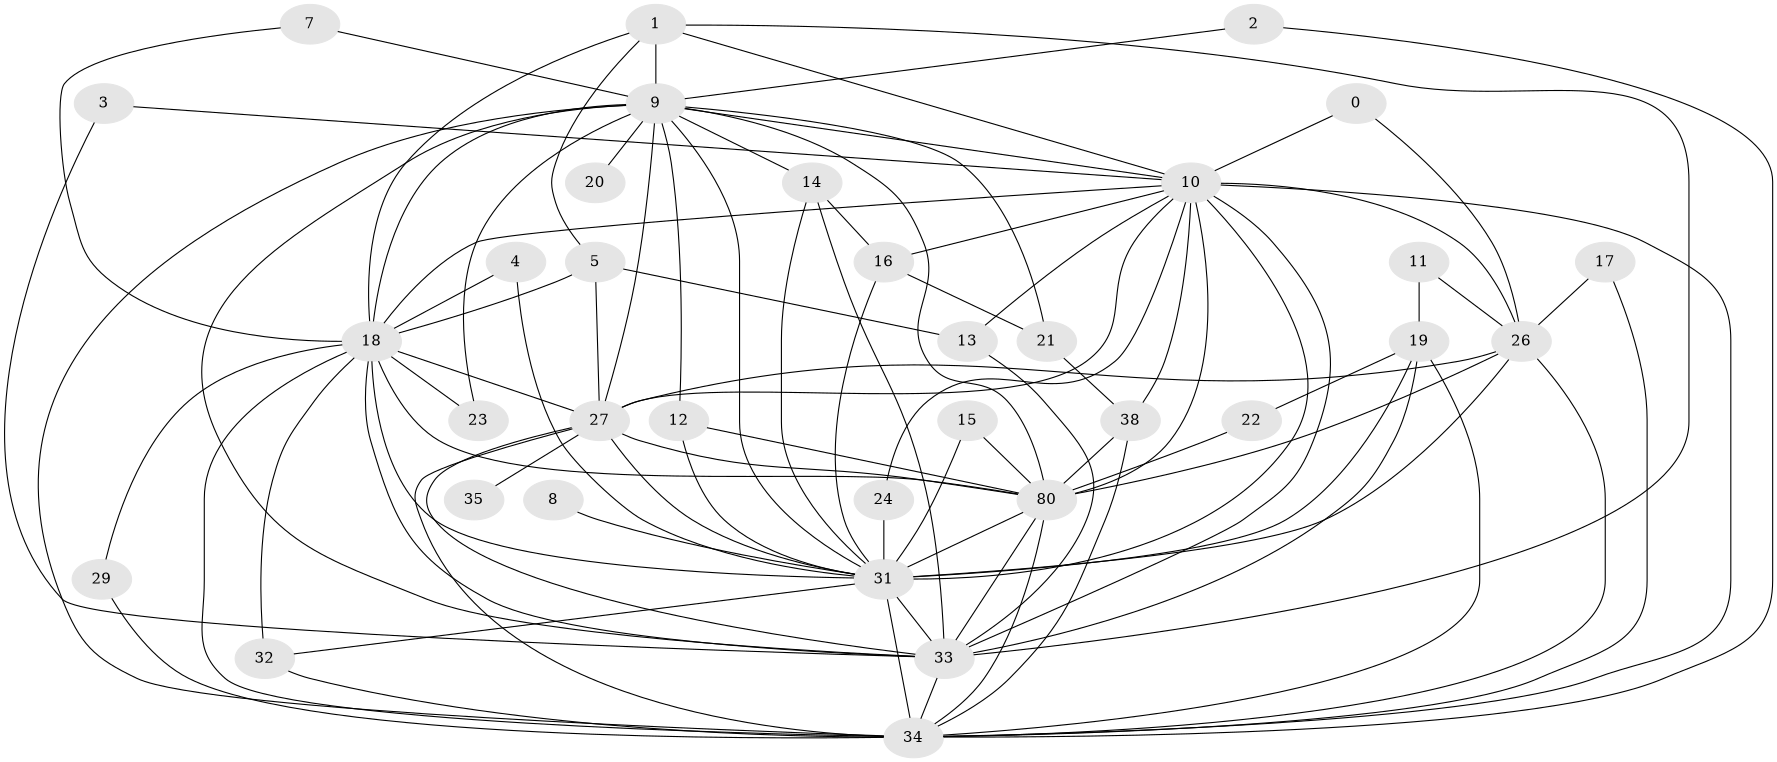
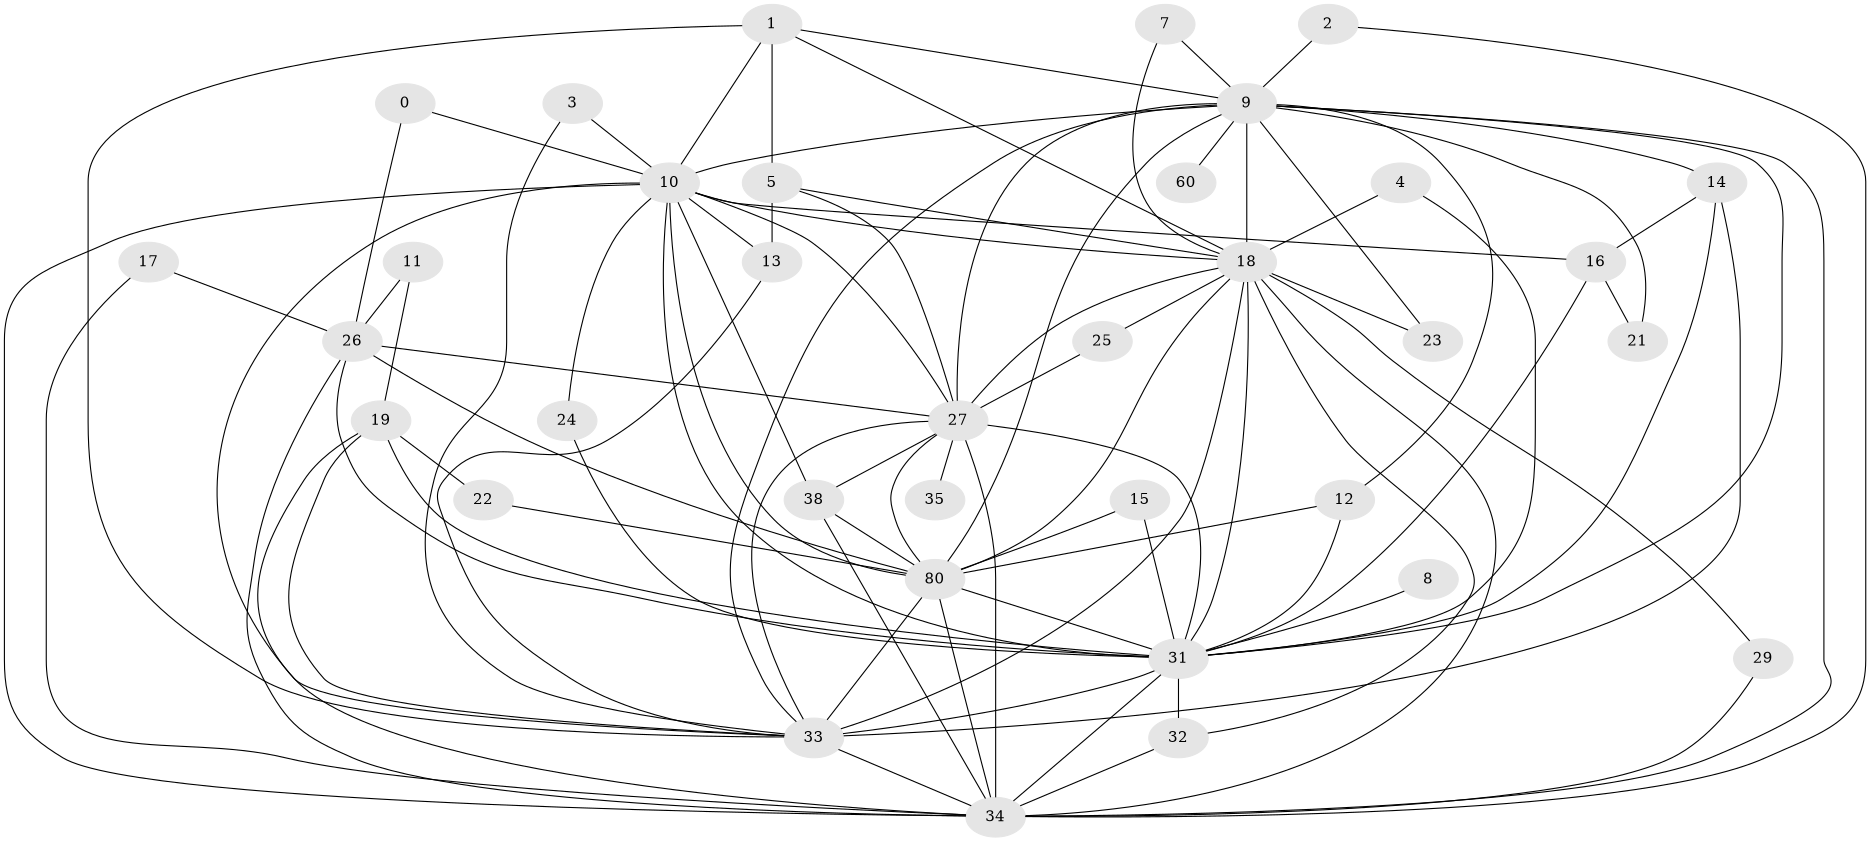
(595, 183) -> (1186, 183)
(1392, 210) -> none
none -> (1102, 341)
(1091, 383) -> (886, 460)
